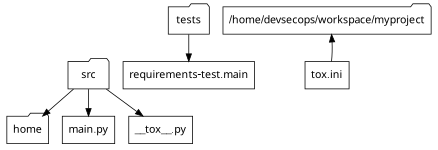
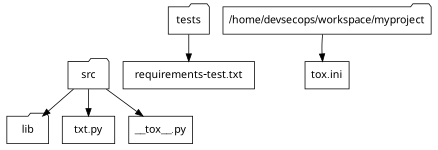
(332, 52) -> (322, 44)
(189, 75) -> (189, 75)
(28, 130) -> (28, 130)
(89, 130) -> (89, 130)
